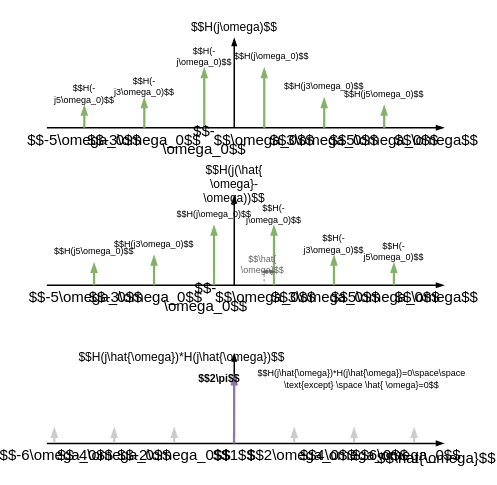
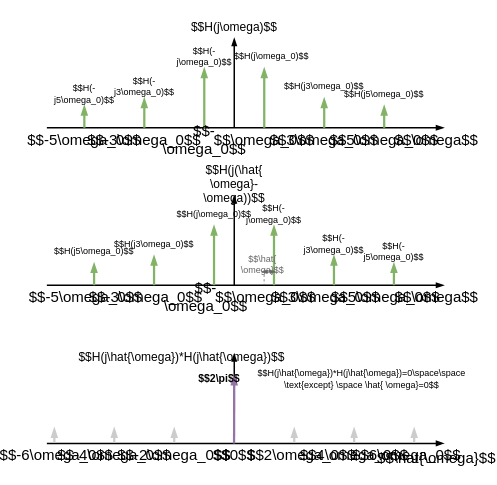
(234, 454) -> (234, 454)
